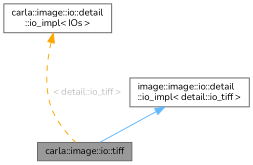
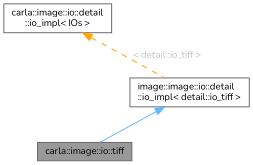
(48, 96) -> (128, 58)
